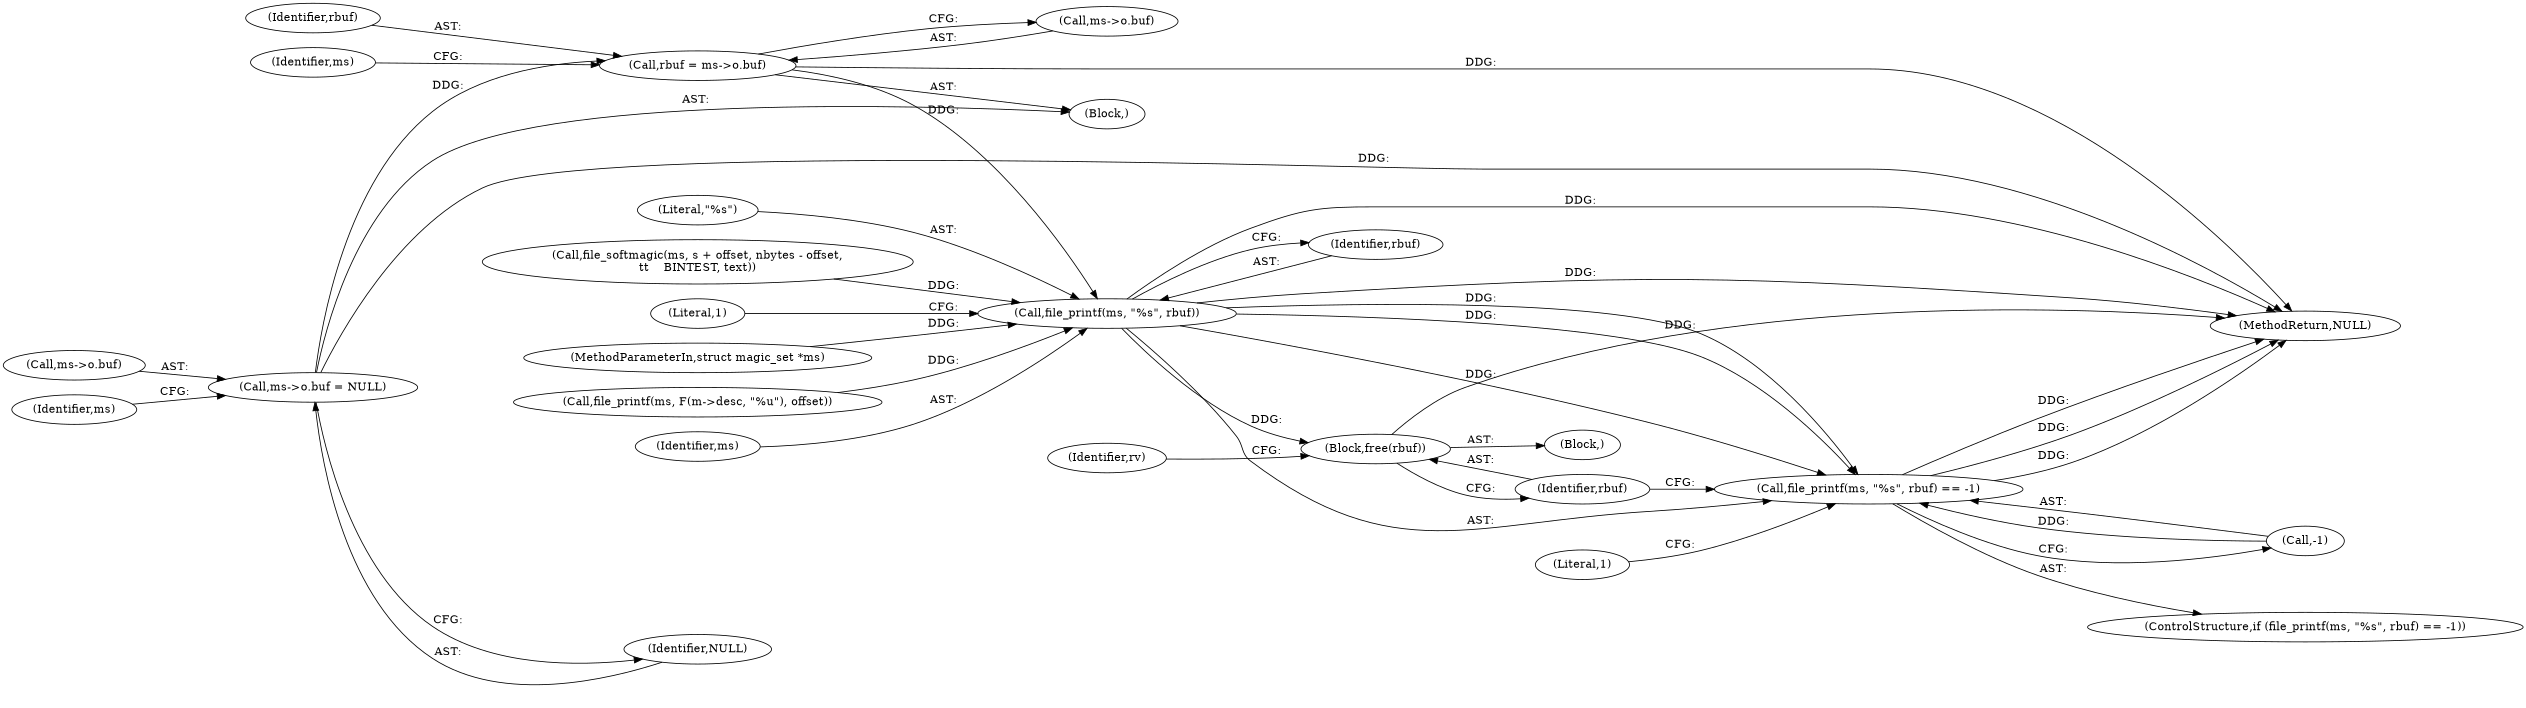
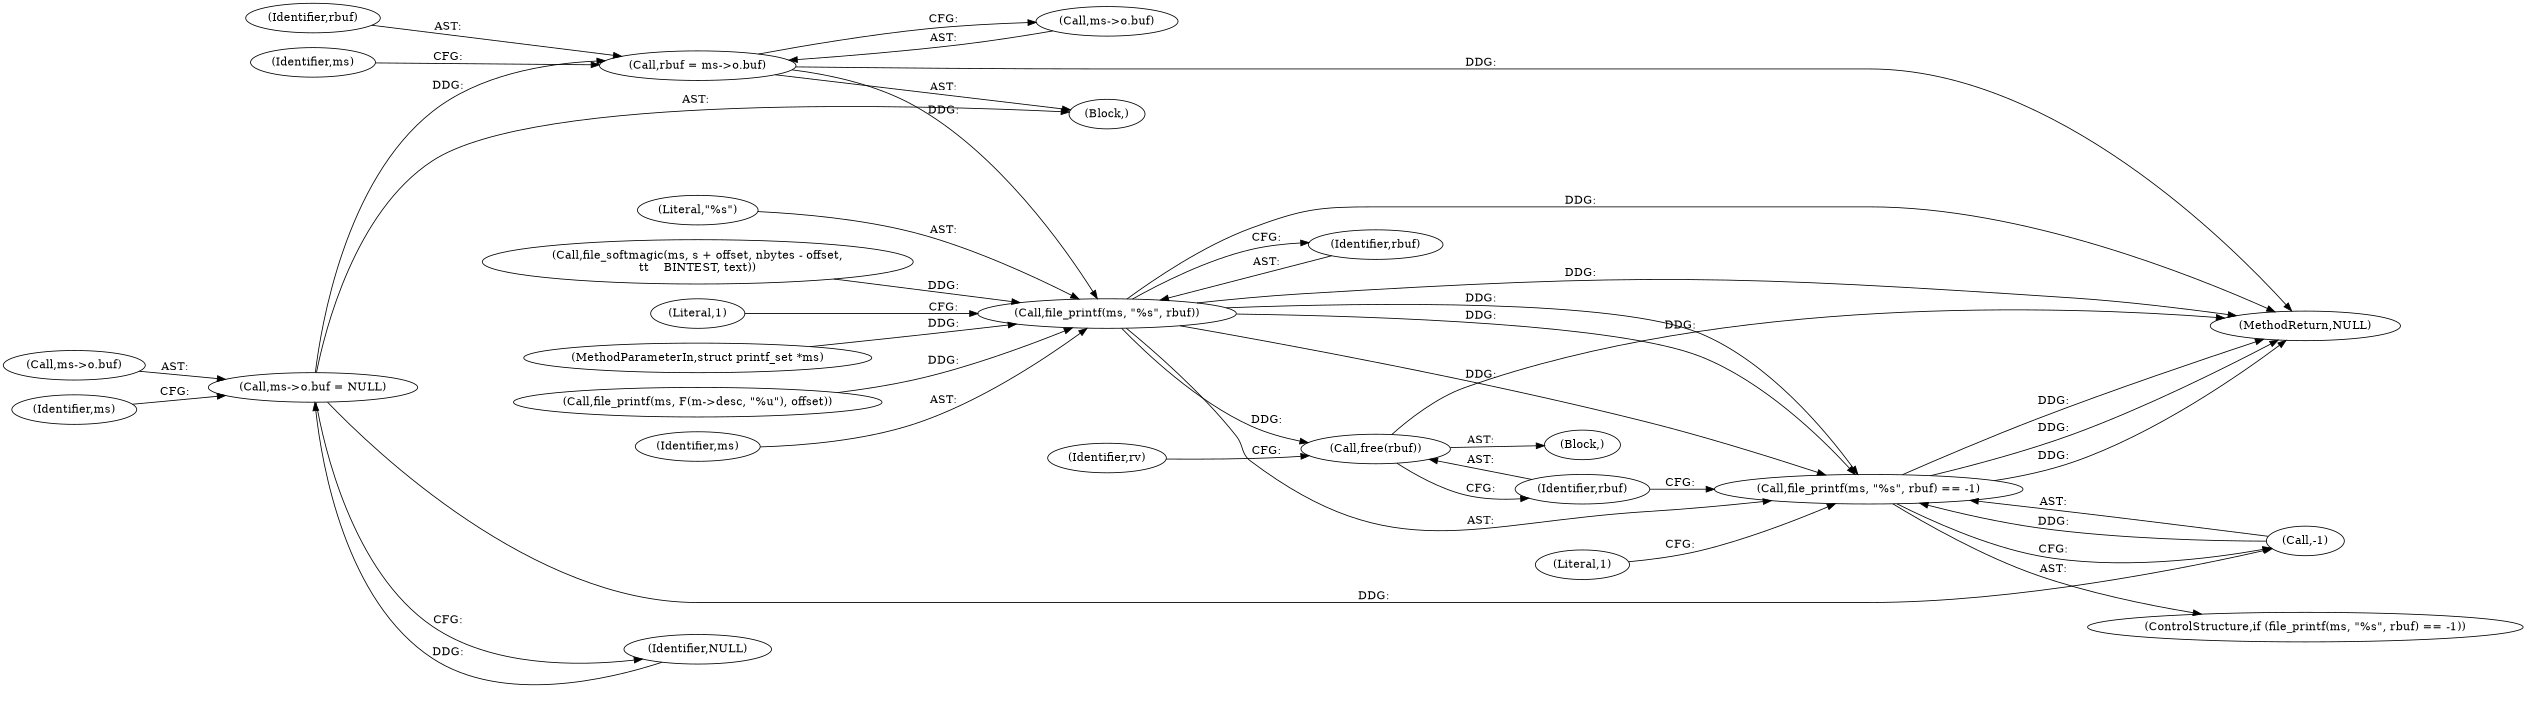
(1267, 165) -> (1267, 602)
(698, 358) -> (698, 358)
(1376, 449) -> (1376, 449)
(450, 652) -> (450, 652)
